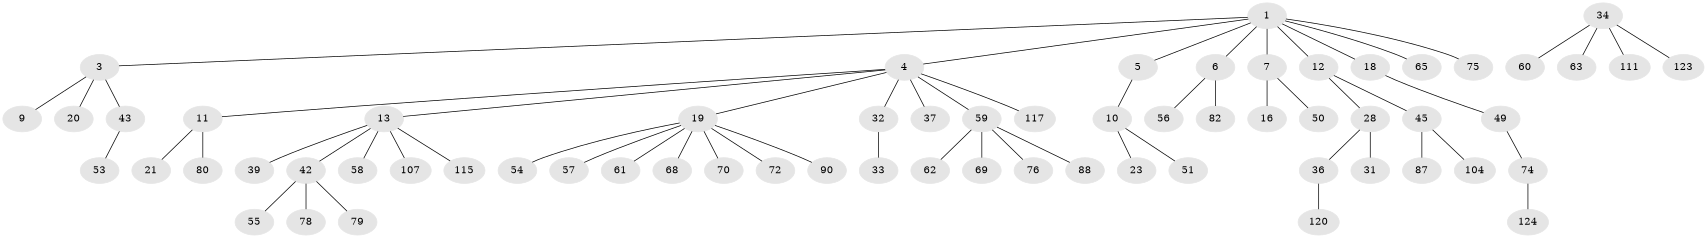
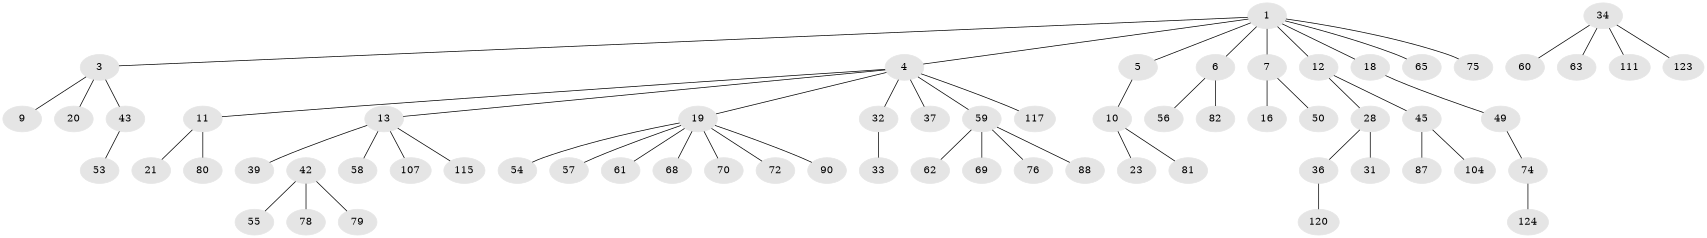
(345, 145) -> none
(1188, 171) -> (1188, 171)
